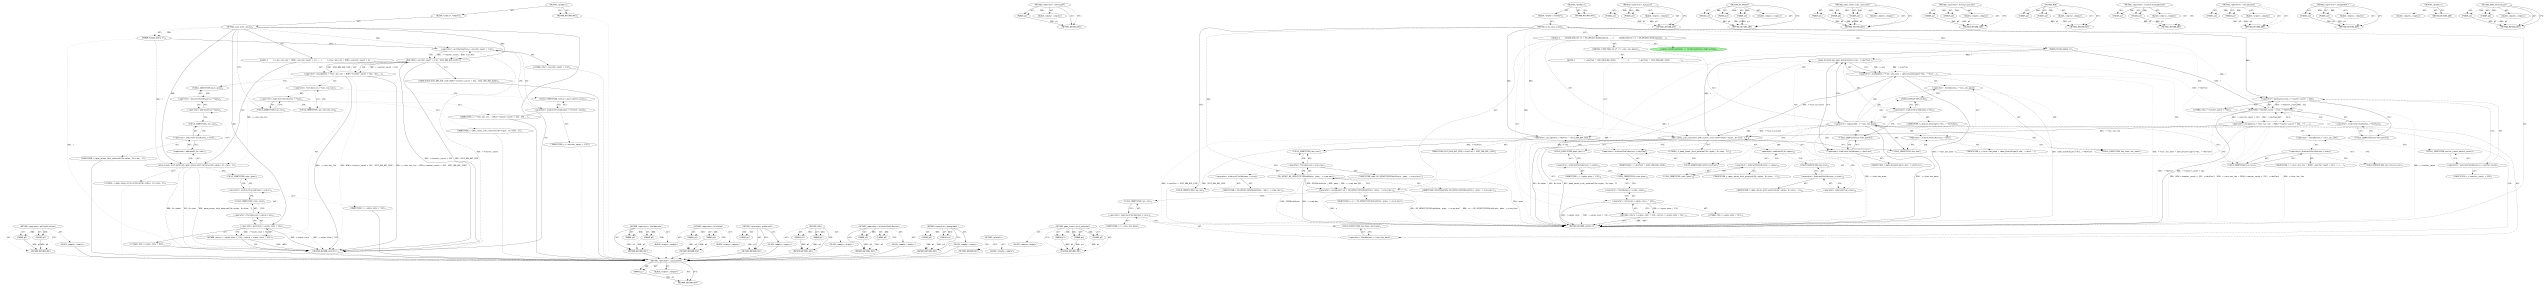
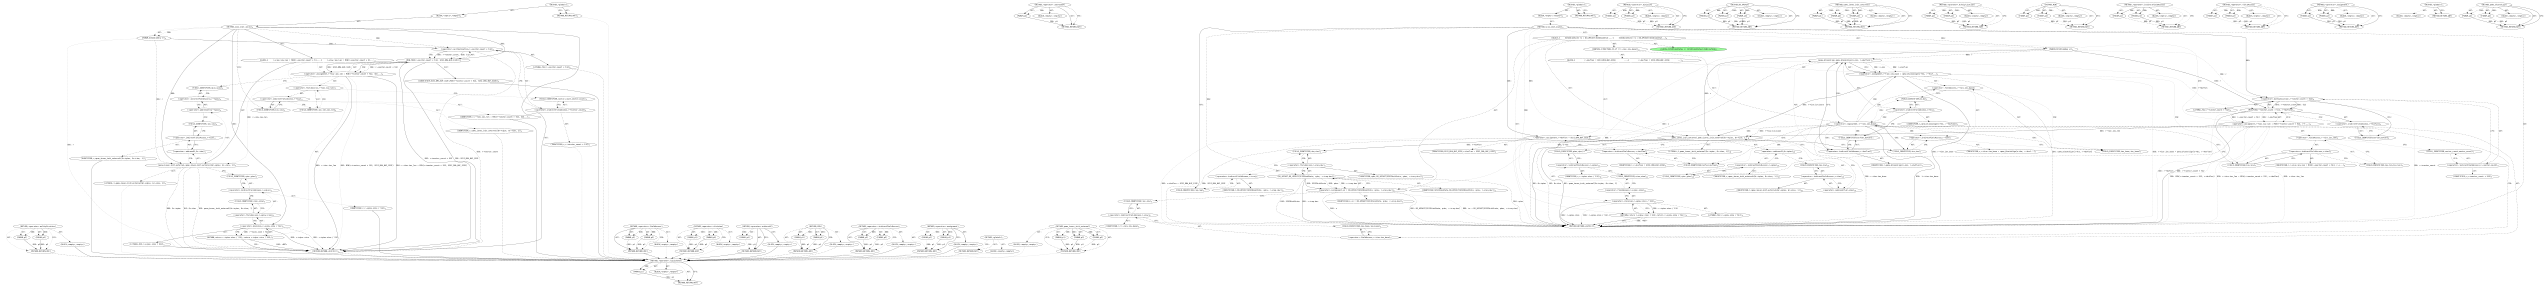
none -> (1219, 187)
